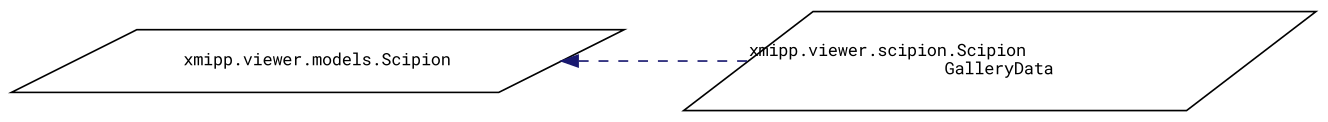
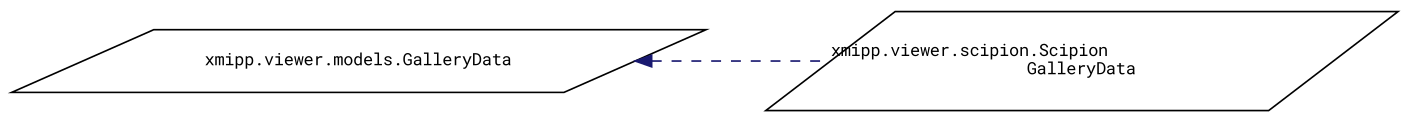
(318, 61) -> (359, 61)
